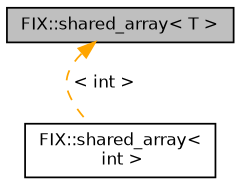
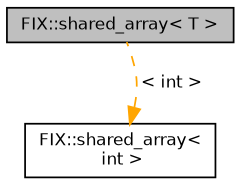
(68, 90) -> (136, 74)
